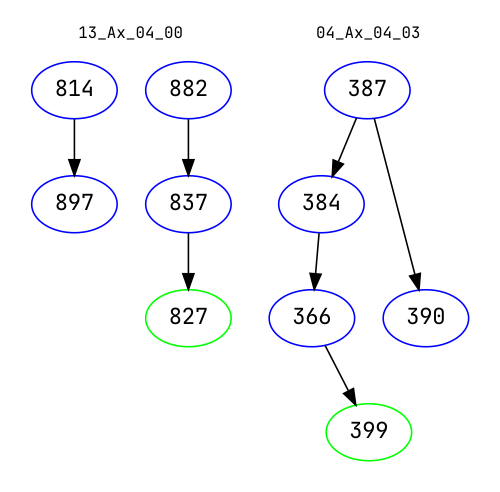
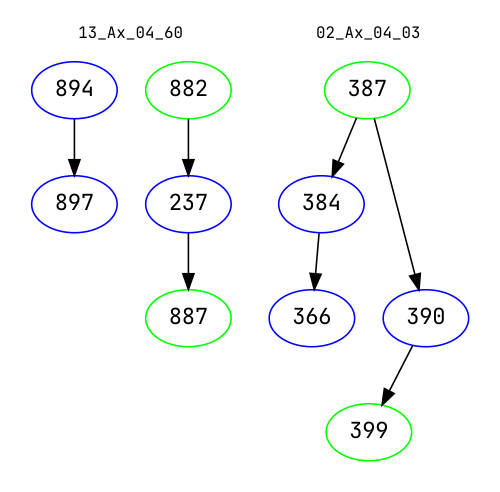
(131, 34) -> (131, 34)
(369, 34) -> (369, 34)
(74, 90) -> (74, 90)
(188, 90) -> (188, 90)
(367, 90) -> (367, 90)
(188, 204) -> (188, 204)
(188, 318) -> (188, 318)
(337, 368) -> (401, 368)
